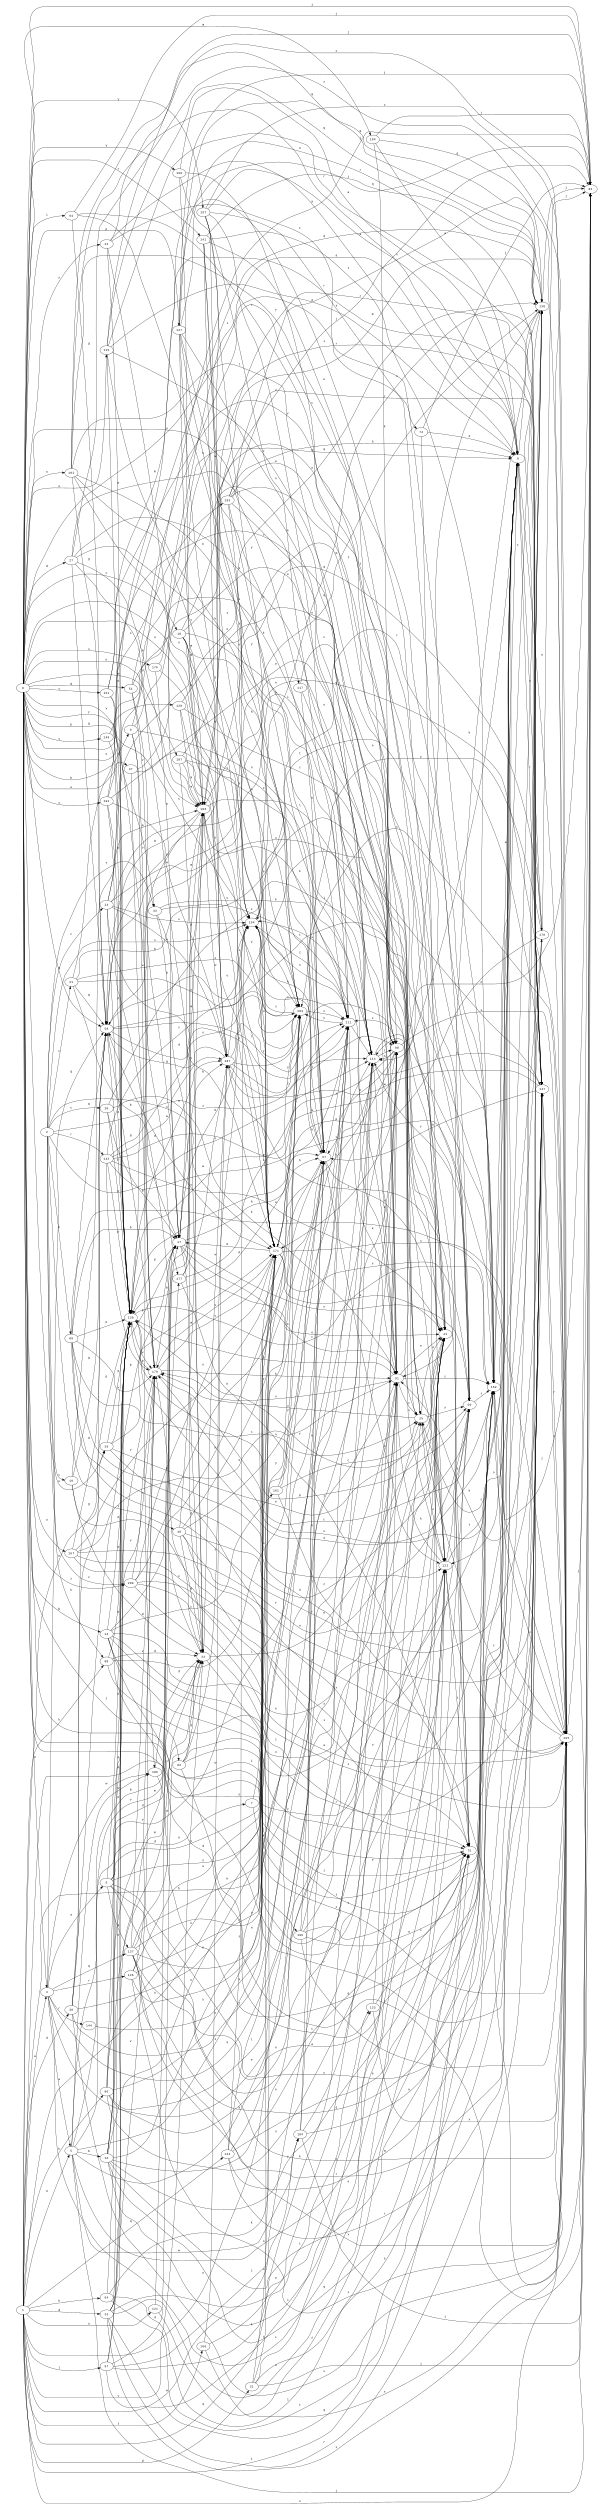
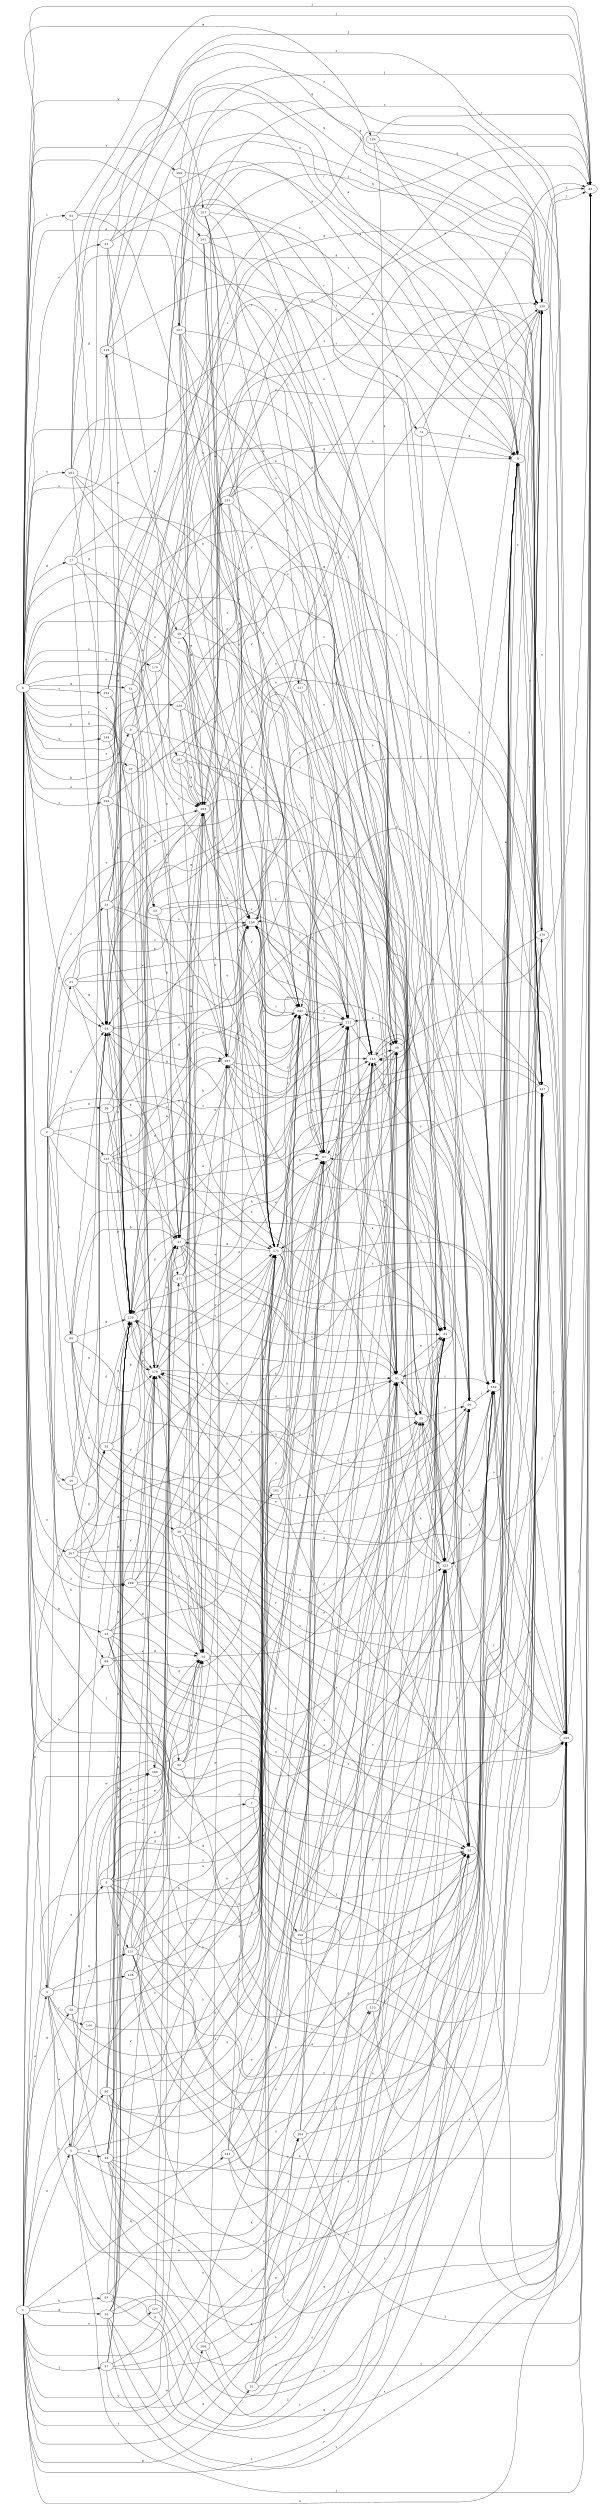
(309, 633) -> (352, 650)
(186, 1160) -> (187, 1167)
(287, 1657) -> (282, 1547)
